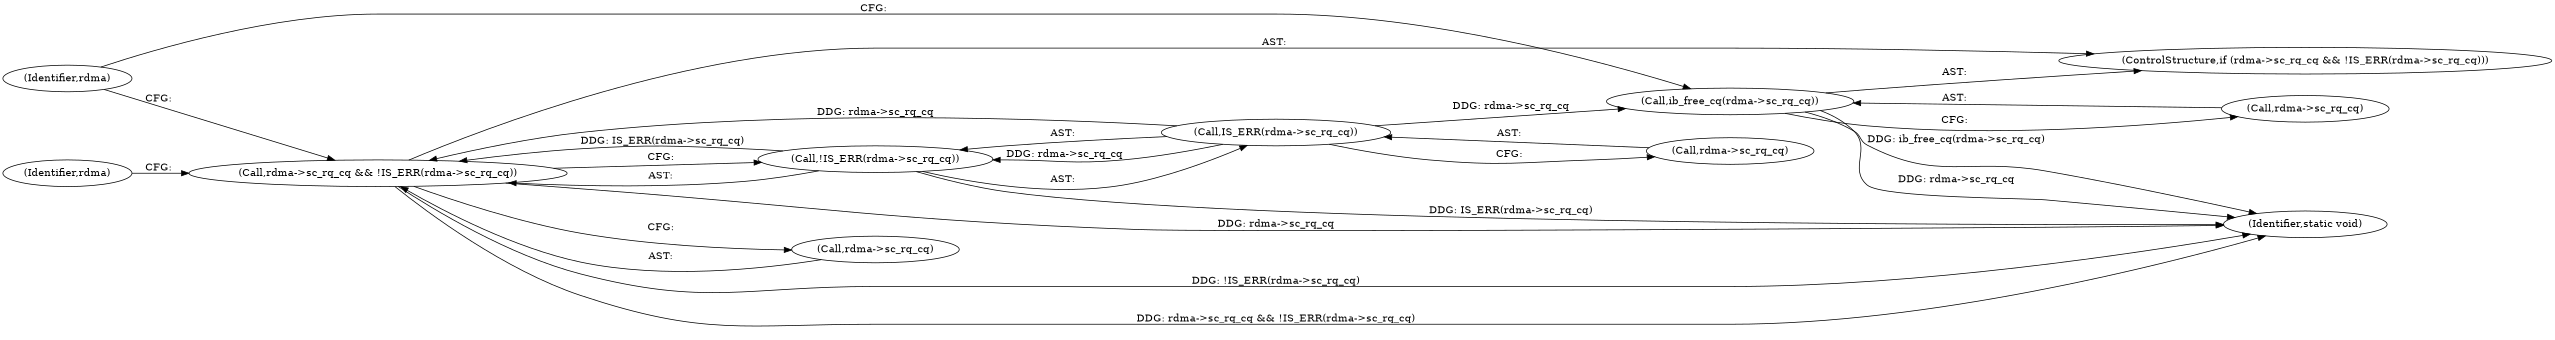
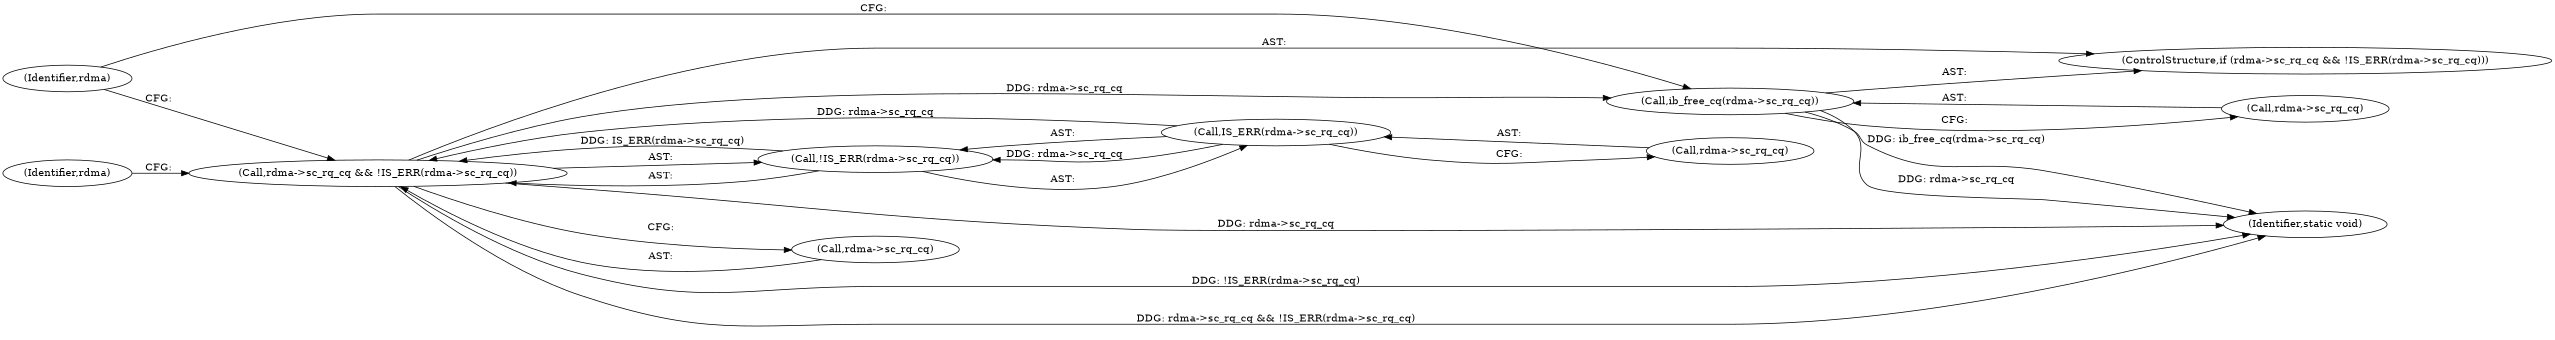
(1496, 117) -> (1007, 94)
(663, 157) -> (663, 157)
(1565, 219) -> none
